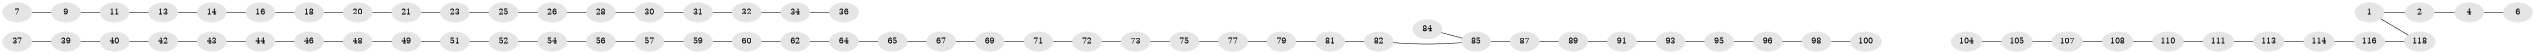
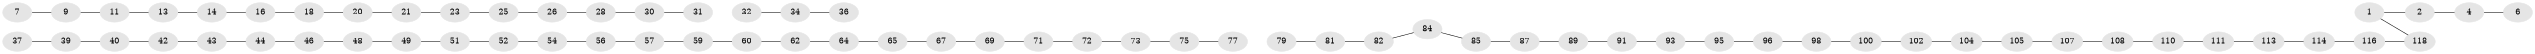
(722, 12) -> none
(1257, 42) -> none
none -> (1916, 42)
(1427, 44) -> (1403, 35)
